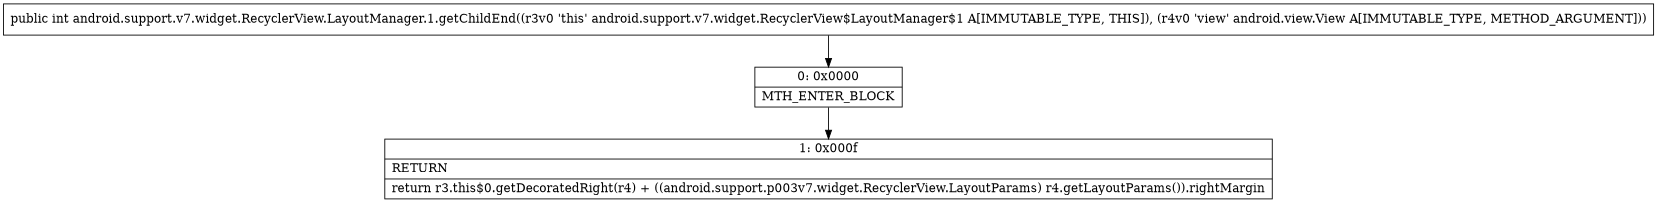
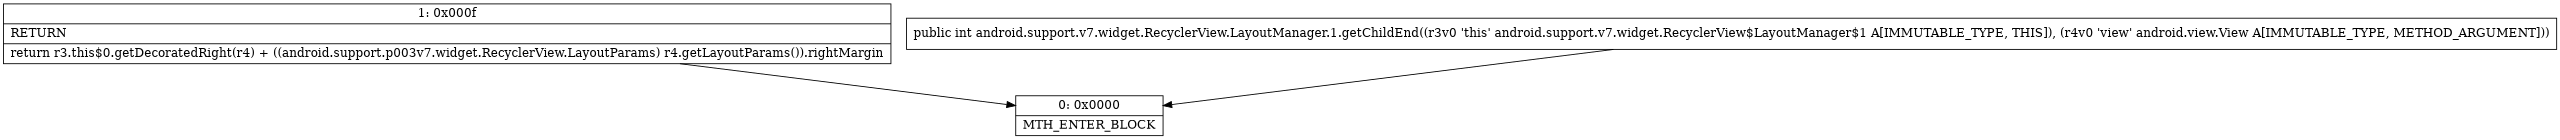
(829, 119) -> (843, 84)
